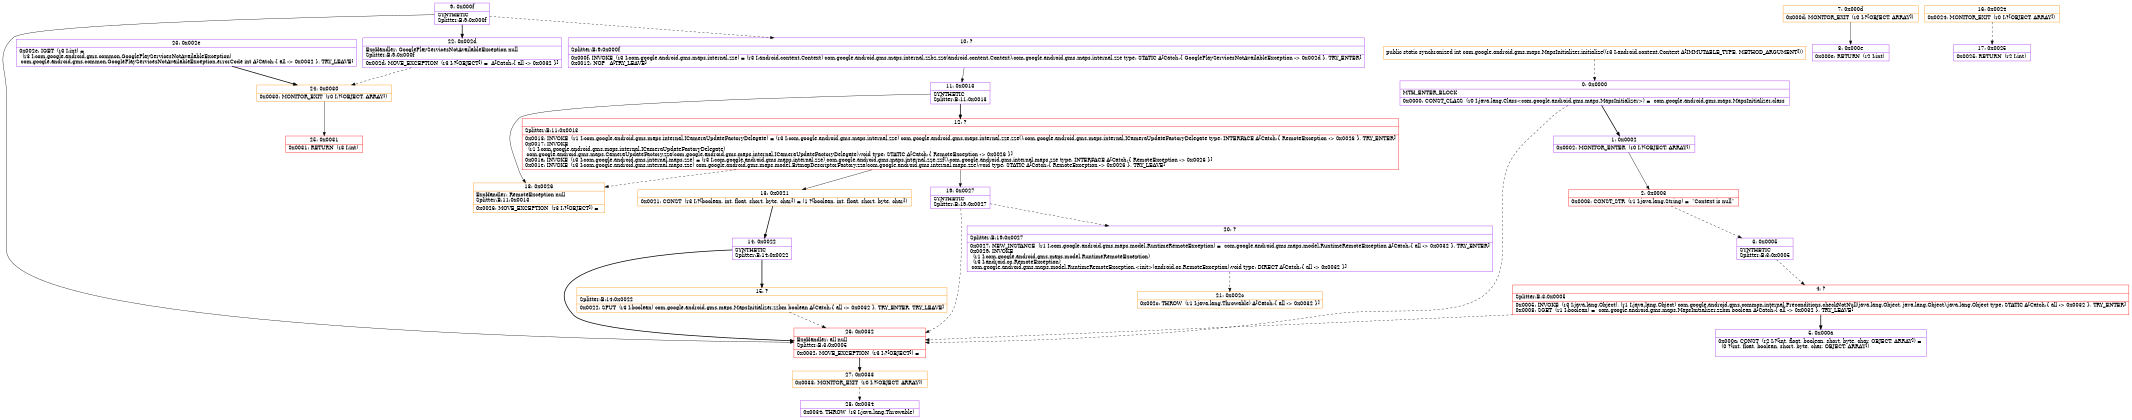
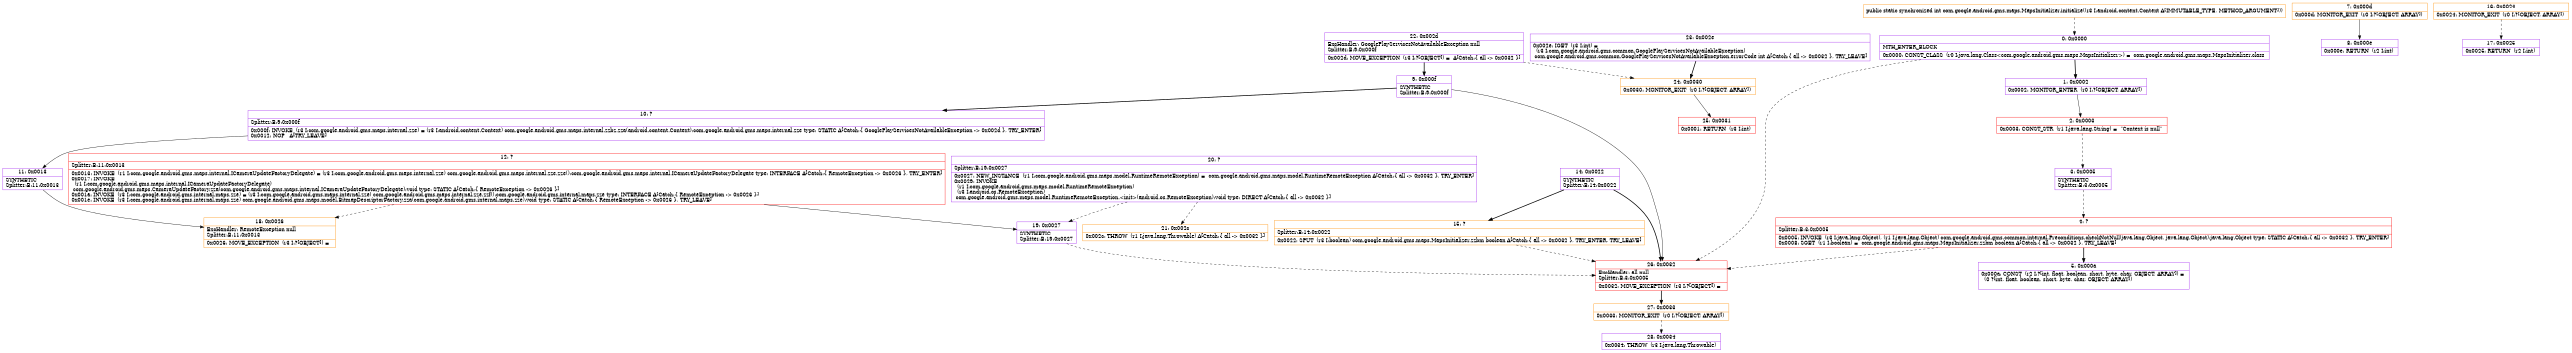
(630, 27) -> (1172, 99)
(462, 29) -> (1424, 67)
(960, 110) -> none
(324, 148) -> (1717, 129)
(775, 198) -> none
(1048, 215) -> (1099, 211)
